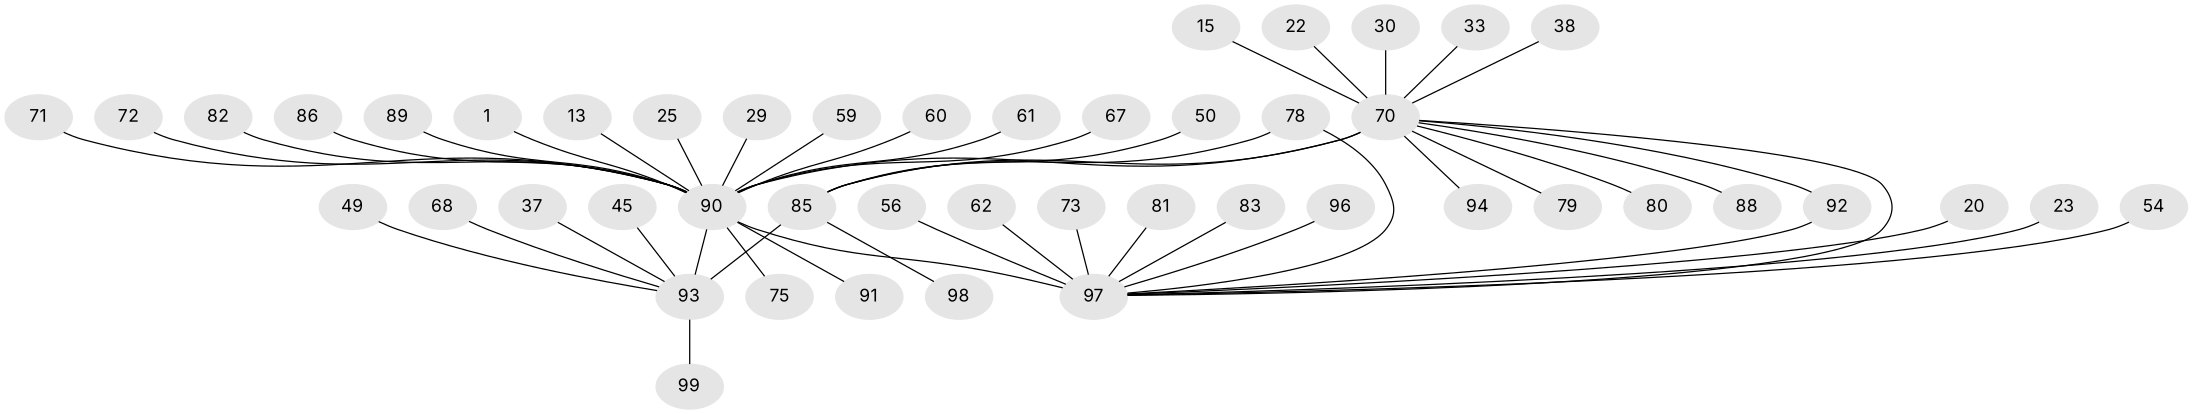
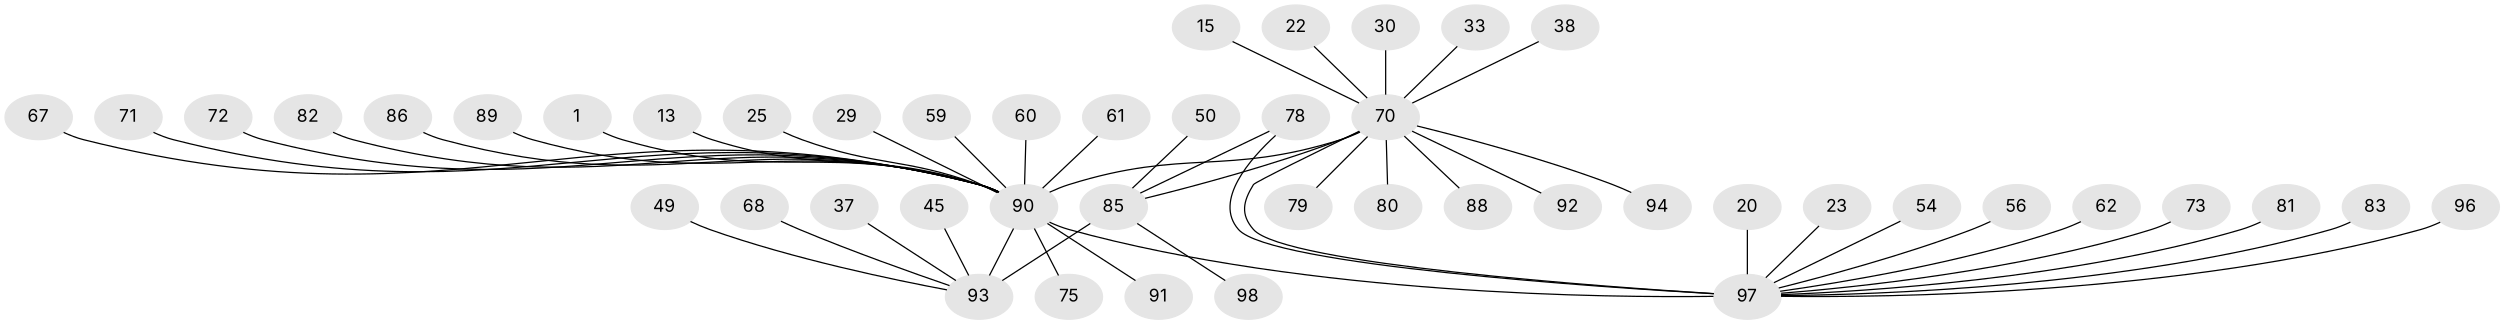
(1574, 262) -> none
(690, 387) -> none
